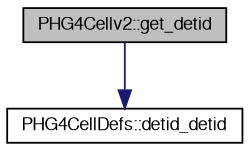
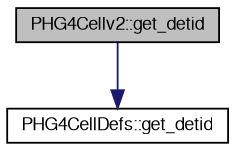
(125, 126) -> (118, 126)
